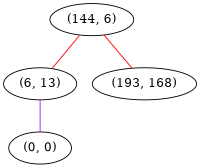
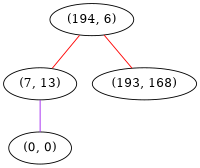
(92, 20) -> (92, 20)
(40, 84) -> (40, 84)
